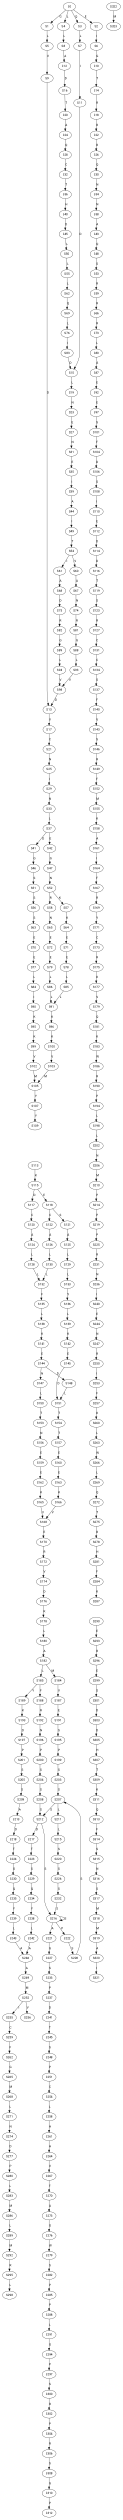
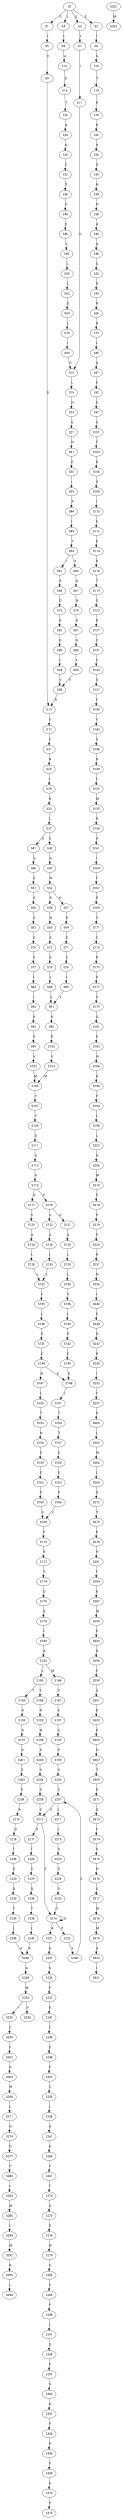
none -> (35, 1146)
(57, 1381) -> (68, 1372)
none -> (96, 1610)
